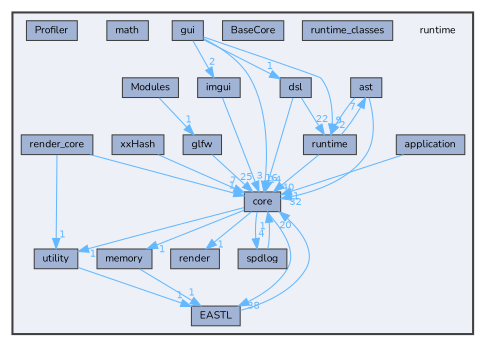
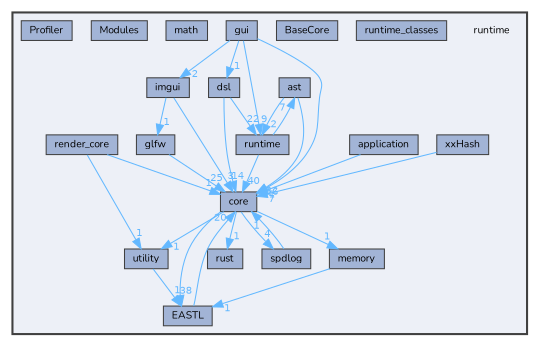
(173, 112) -> (163, 111)
(195, 259) -> (225, 259)
